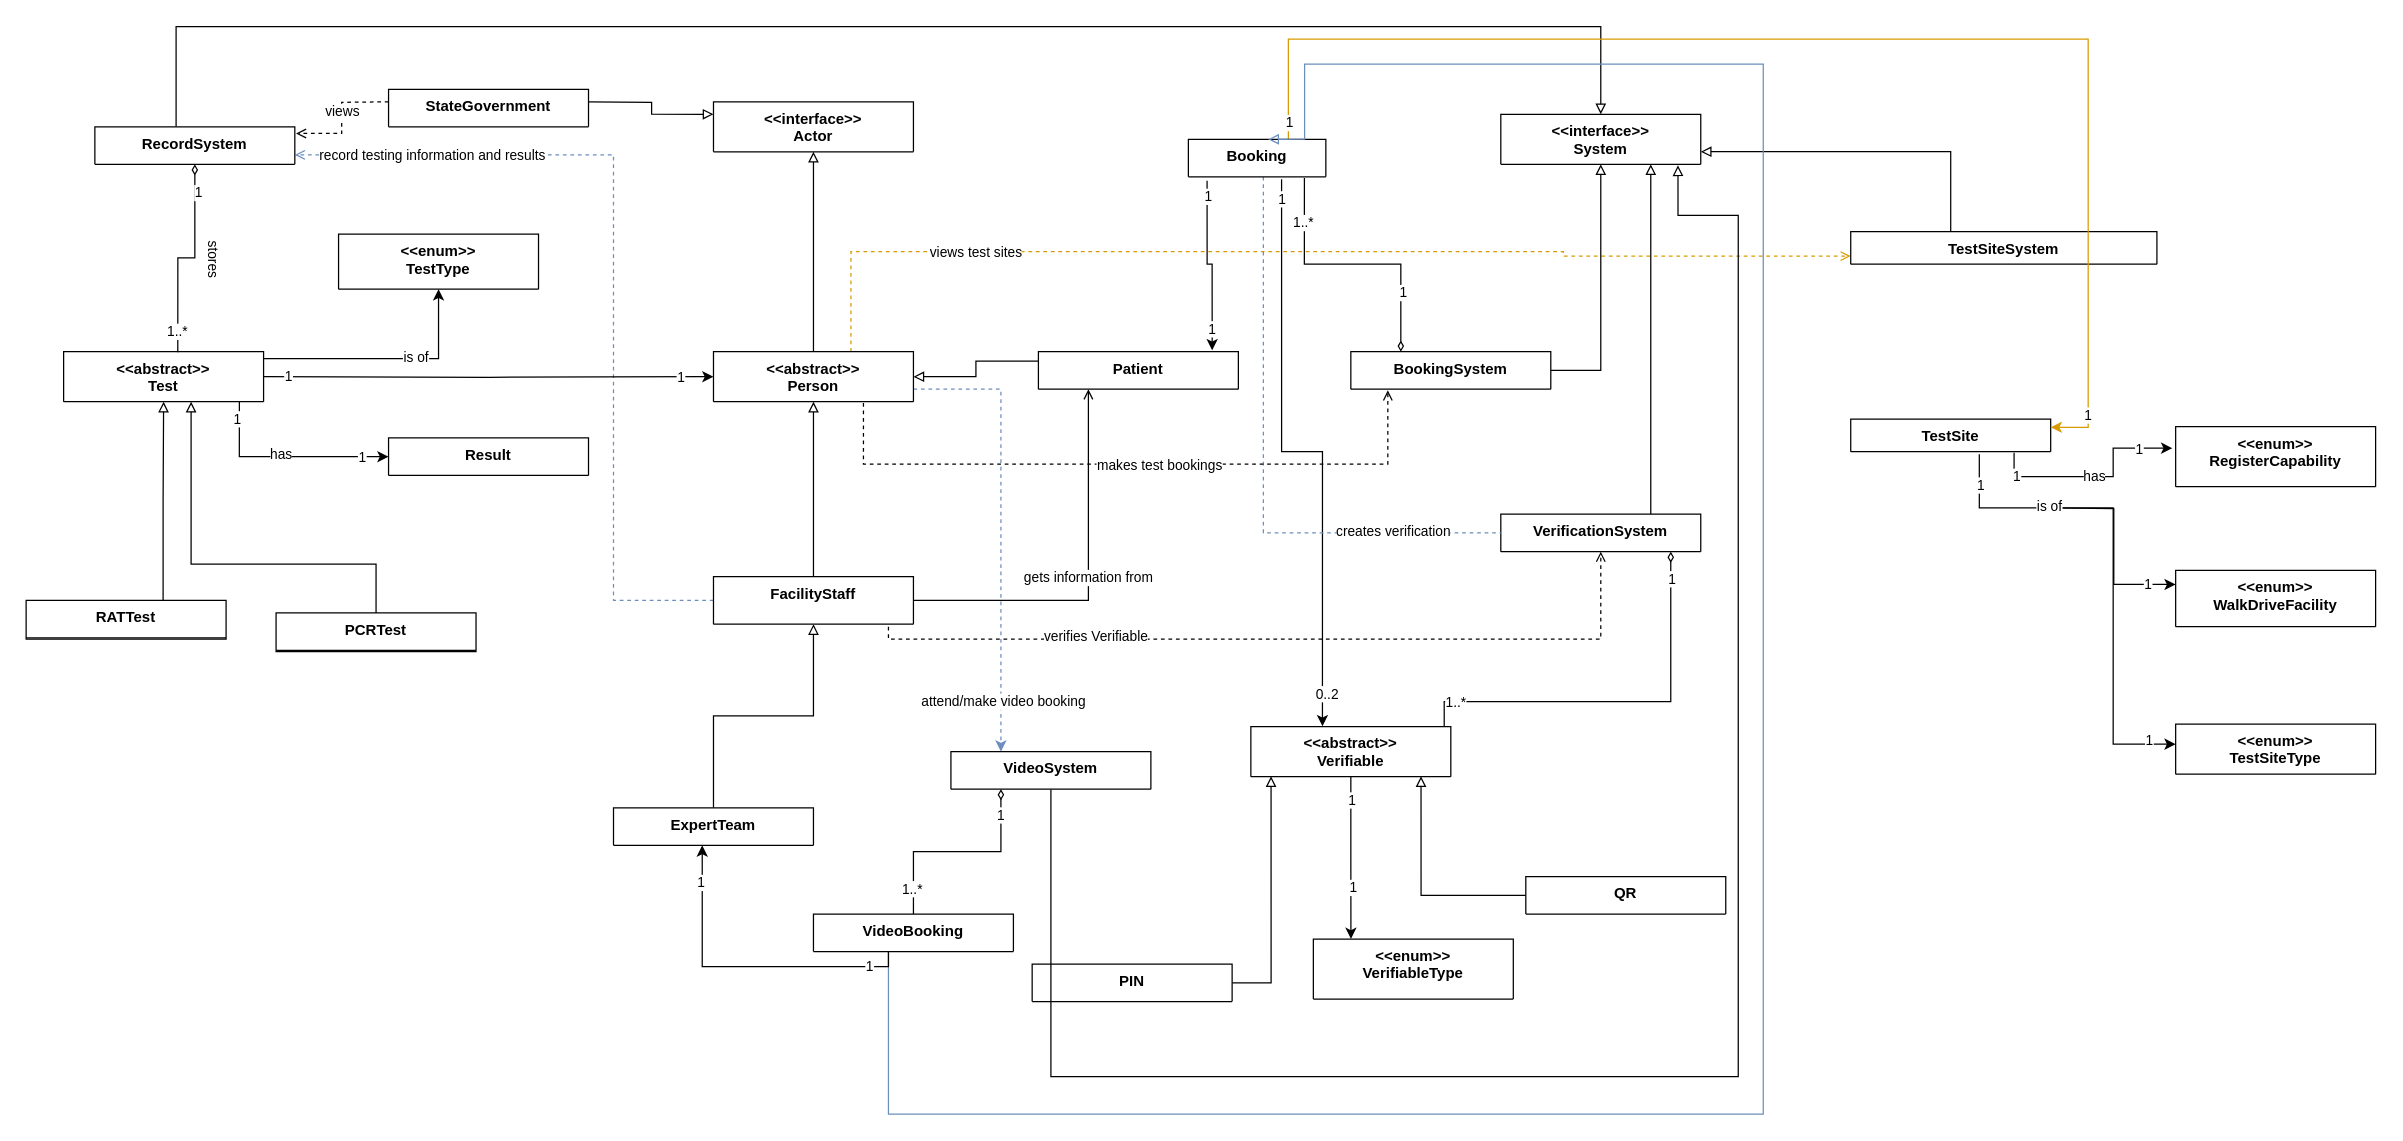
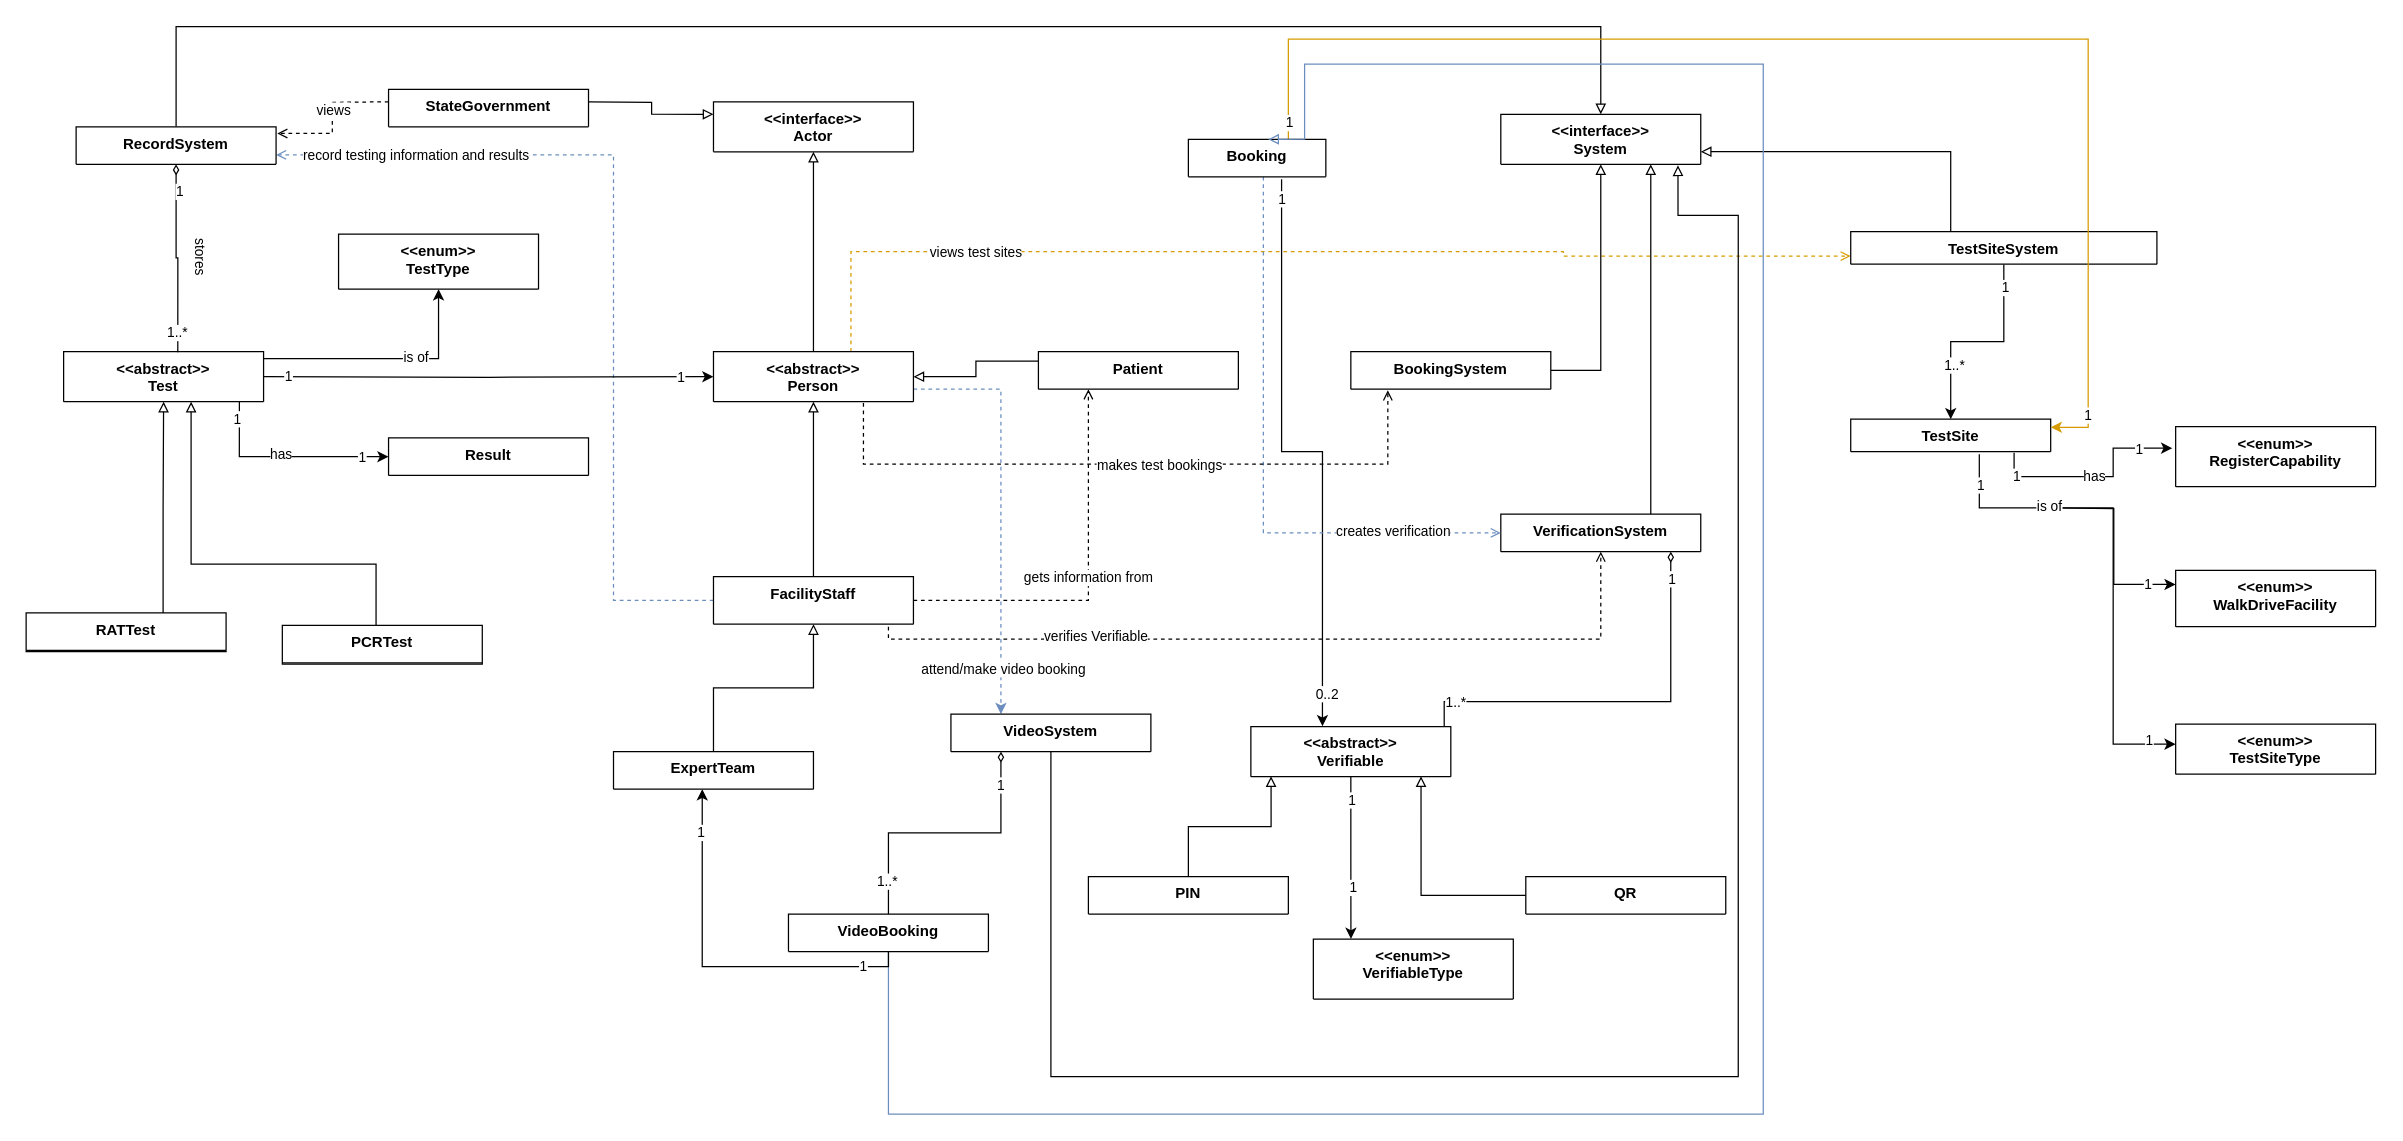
(194, 146) -> (176, 146)
(1207, 264) -> none
(1348, 264) -> none
none -> (2004, 339)
(1495, 533) -> (1494, 533)
(1008, 601) -> (1008, 601)
(126, 620) -> (126, 632)
(376, 632) -> (382, 645)
(1051, 771) -> (1051, 733)
(713, 827) -> (713, 771)
(913, 933) -> (888, 933)
(1132, 983) -> (1188, 896)
